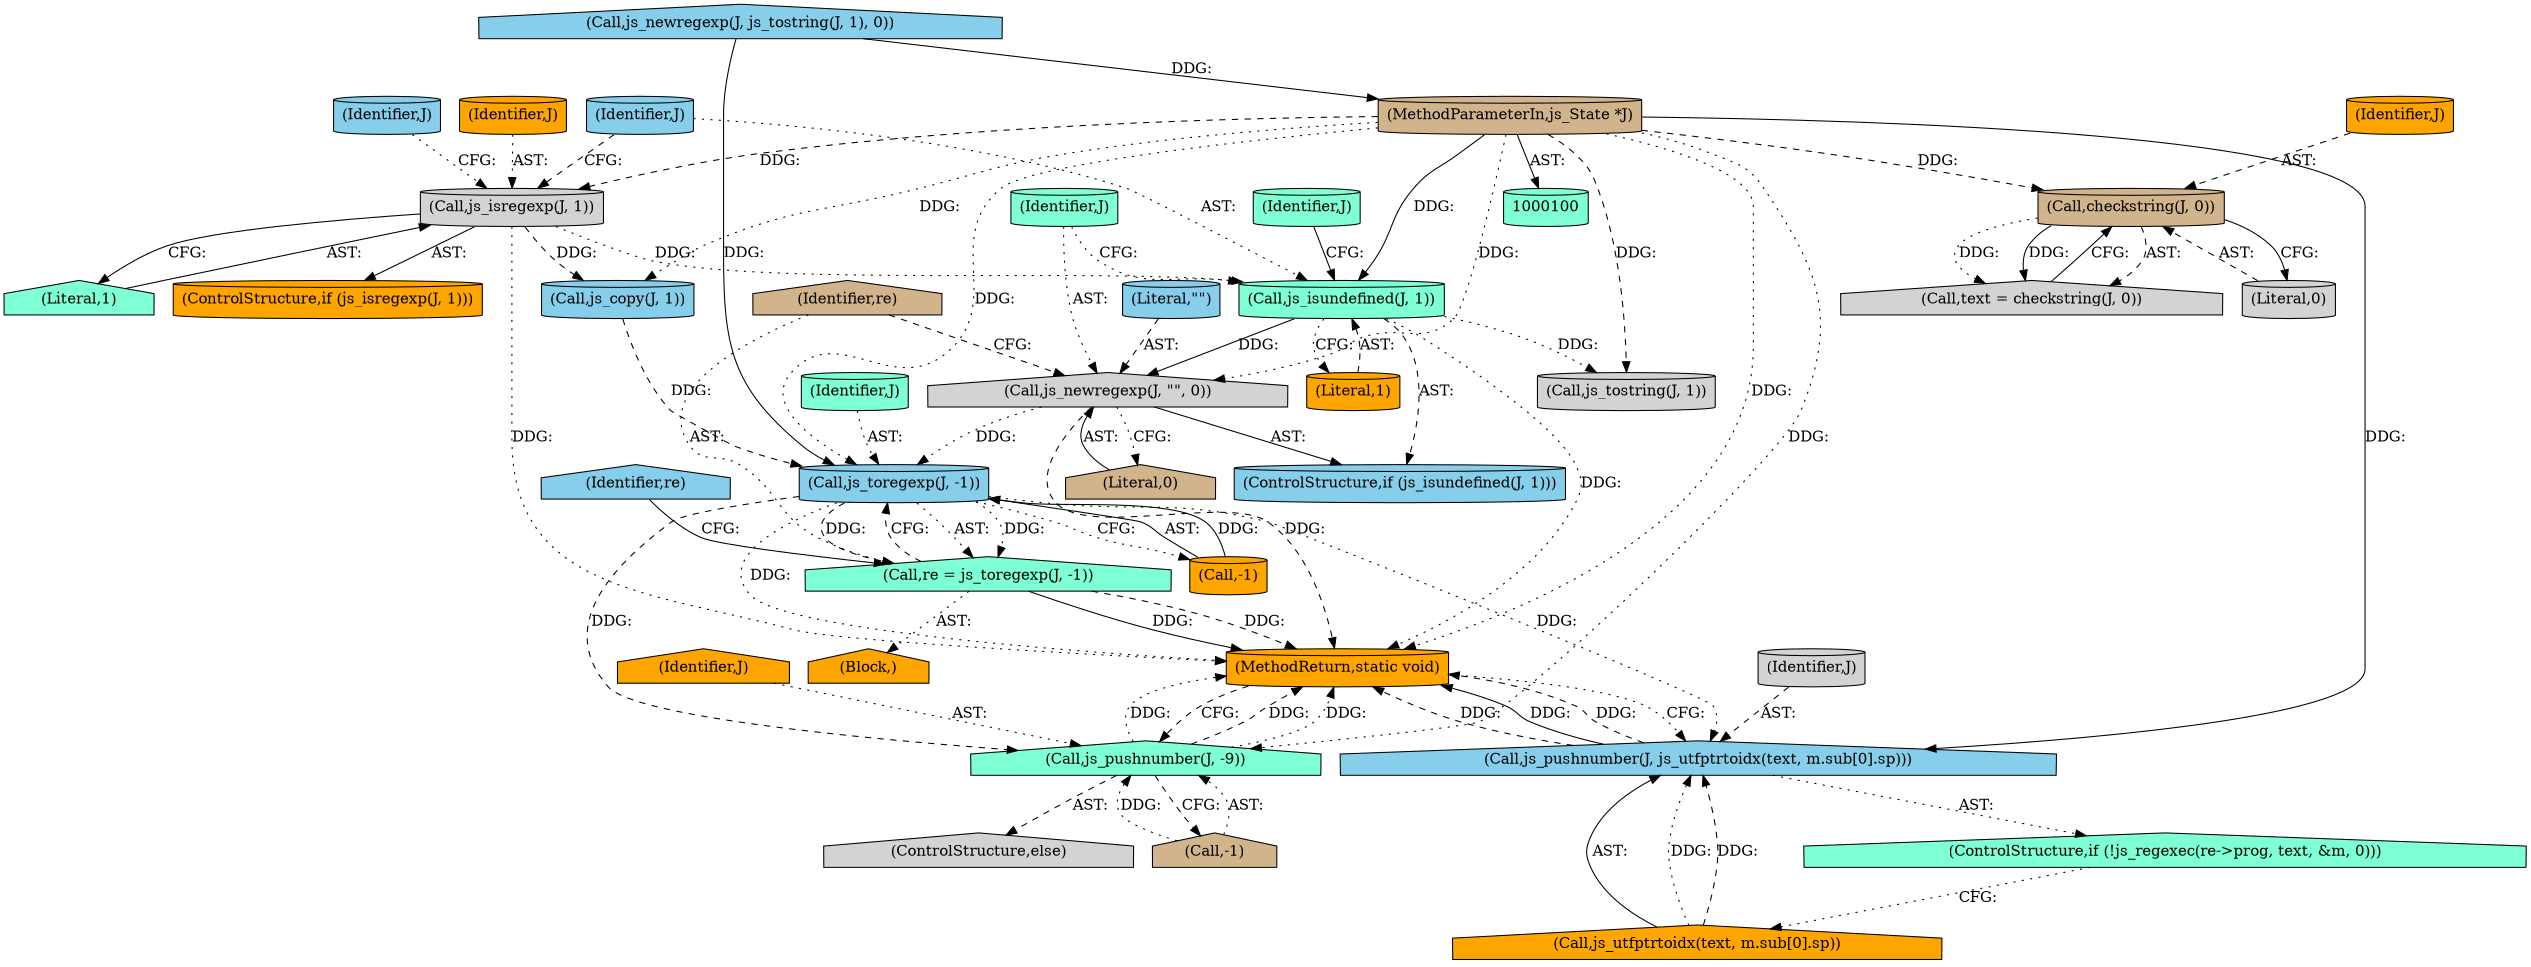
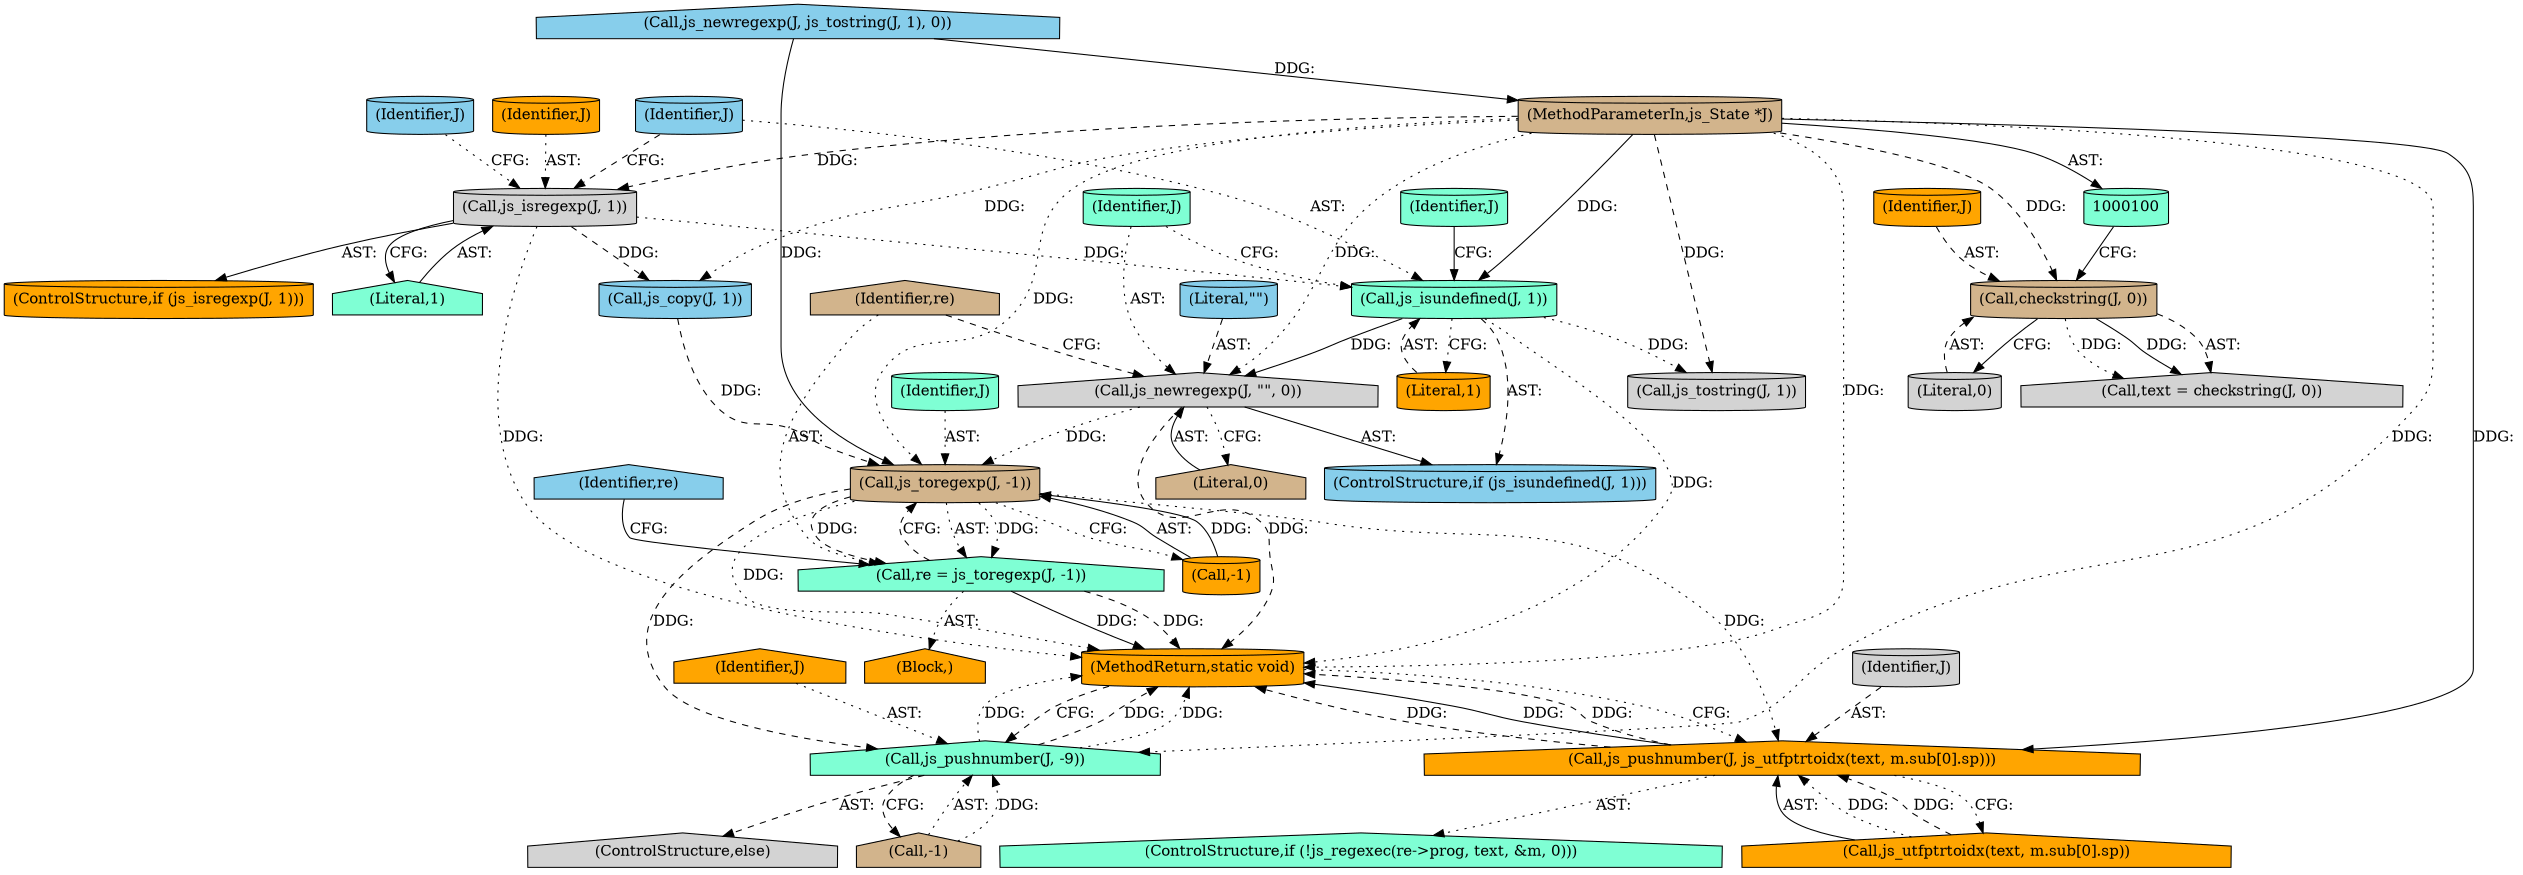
(2078, 258) -> (2098, 249)
(894, 484) -> (945, 484)
(1698, 760) -> (1782, 760)
(1936, 897) -> (1944, 788)
